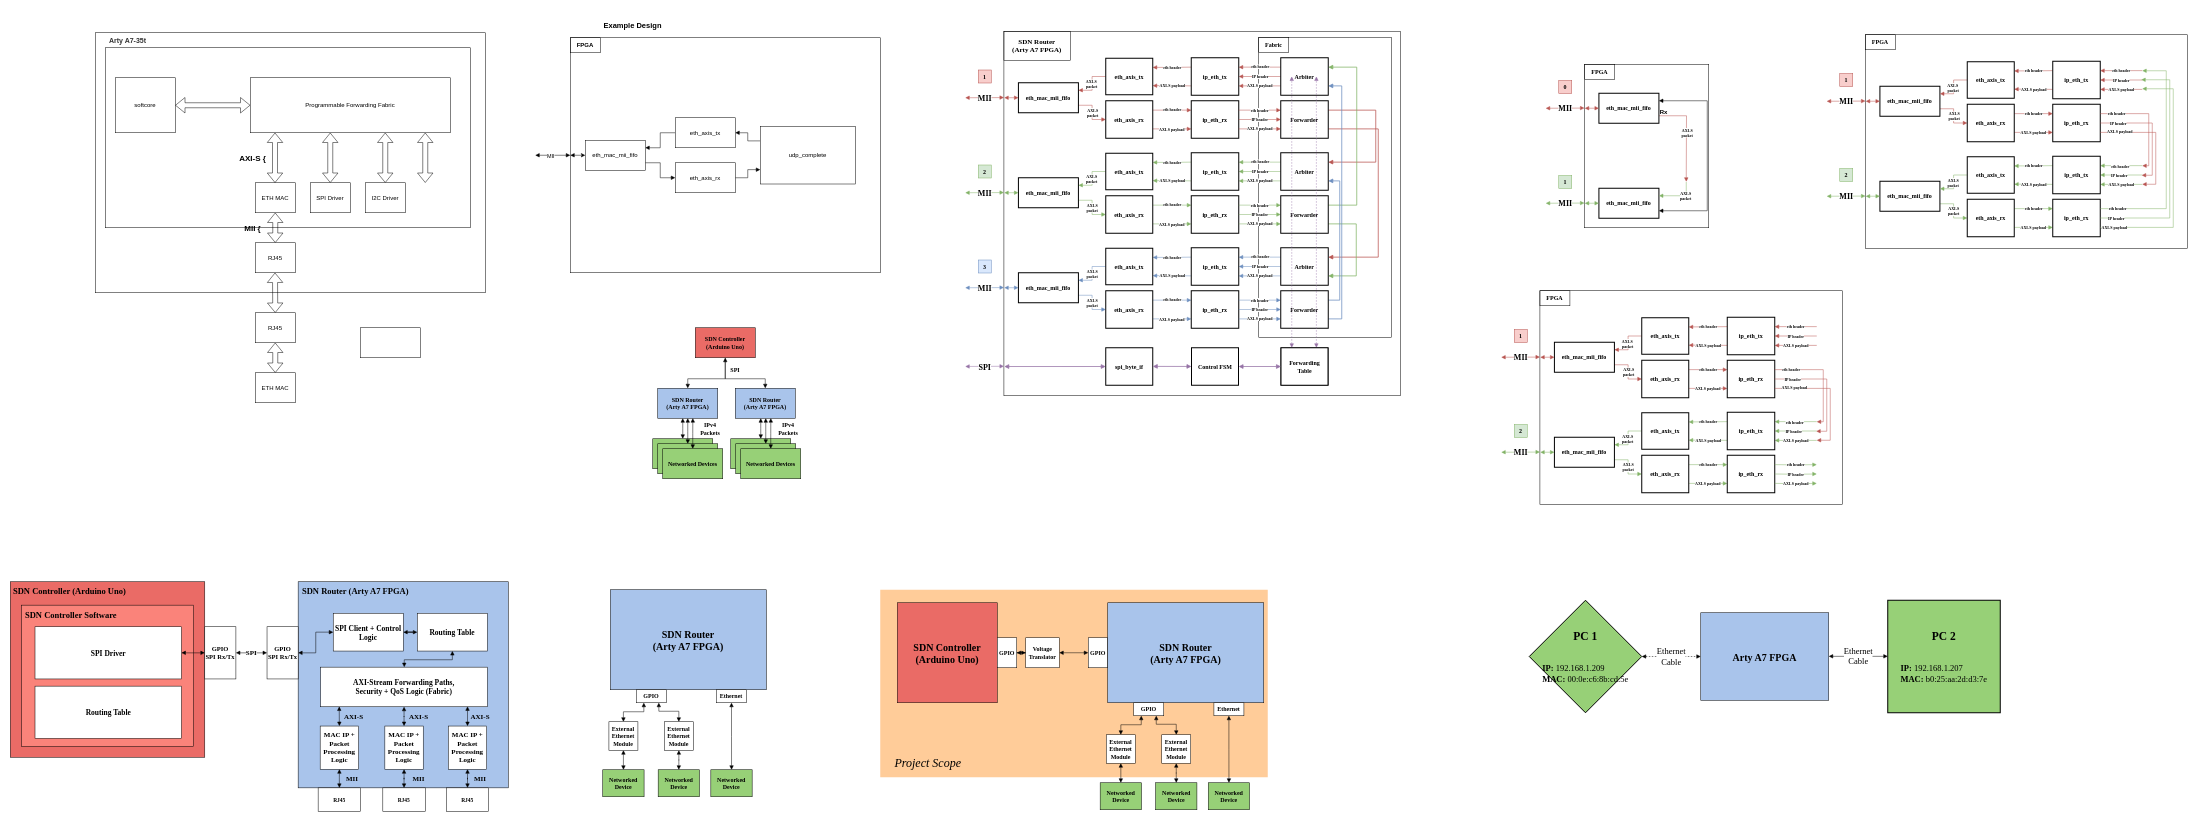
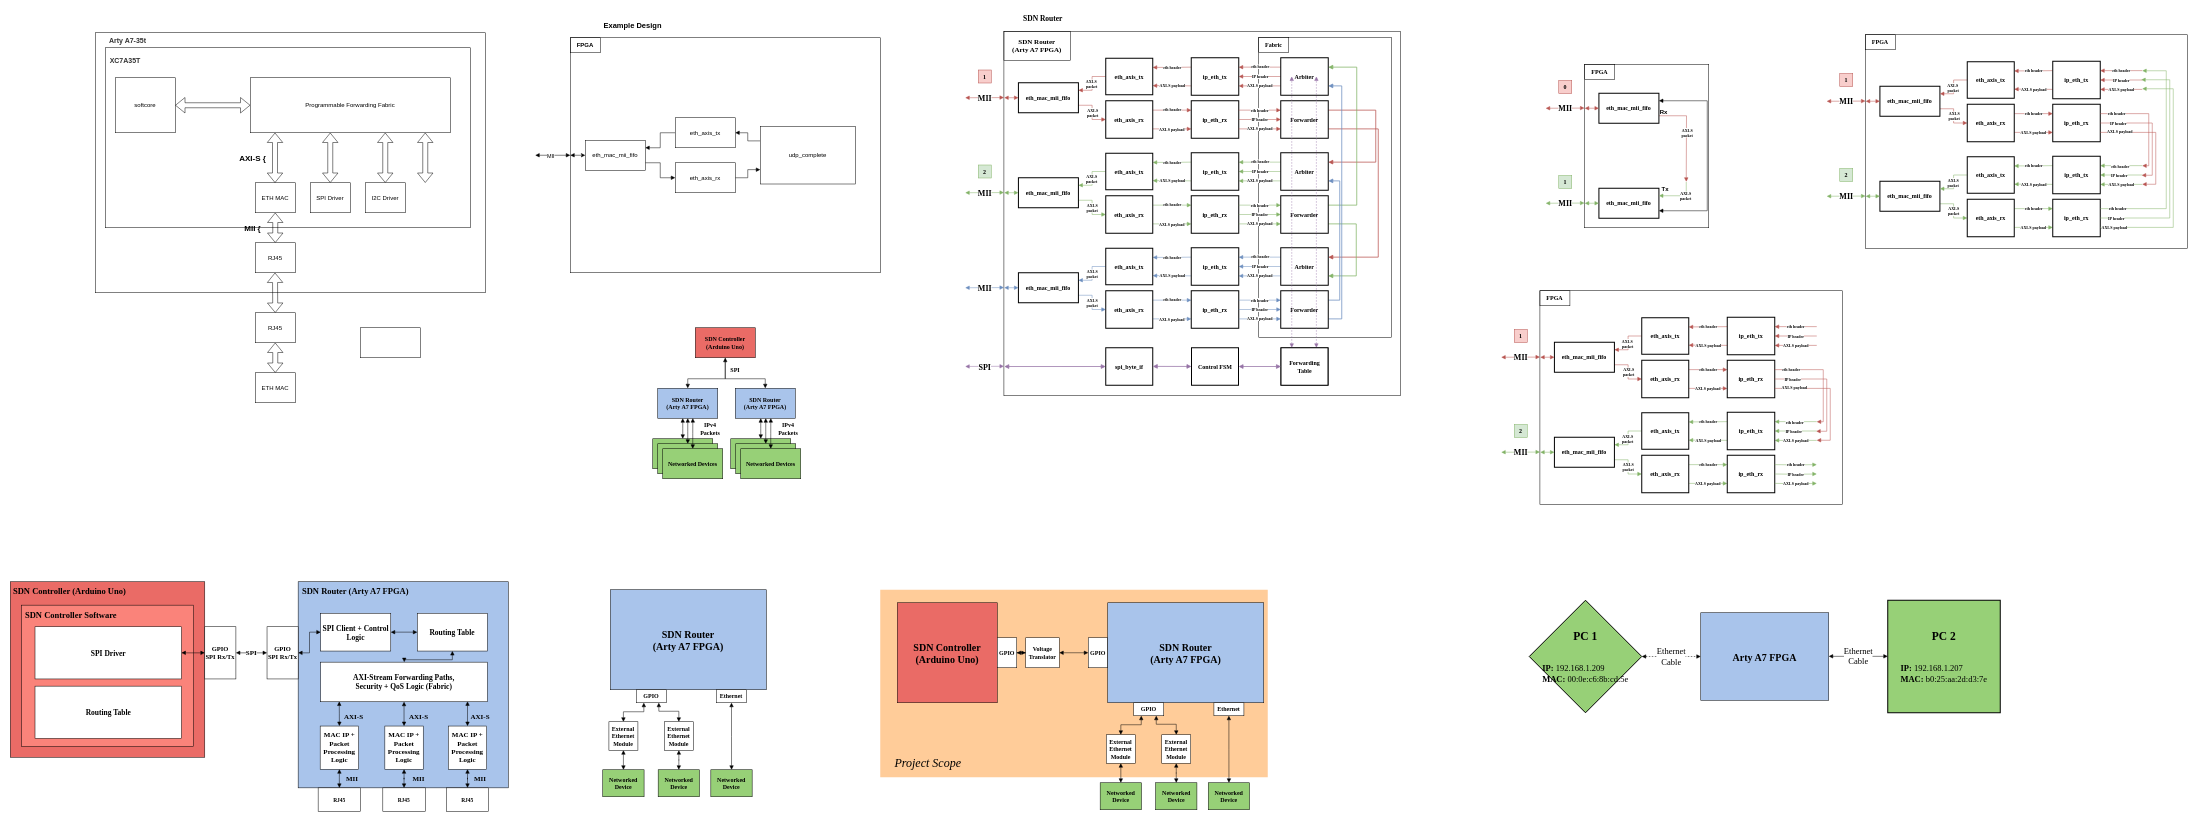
none -> (1043, 18)
none -> (125, 60)
none -> (1665, 189)
(985, 267) -> none
(368, 632) -> (356, 632)
(404, 687) -> (404, 682)
